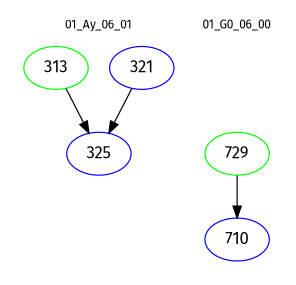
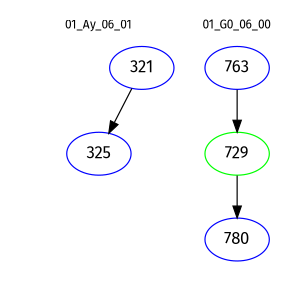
(56, 68) -> none
none -> (237, 68)
(237, 240) -> (237, 240)
